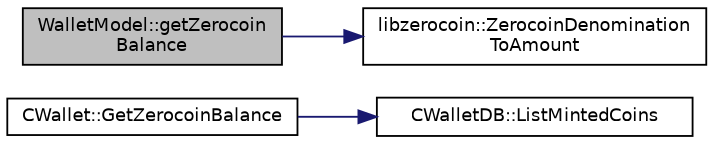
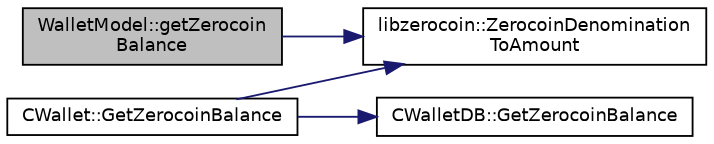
none -> (311, 84)
(535, 117) -> (535, 117)
